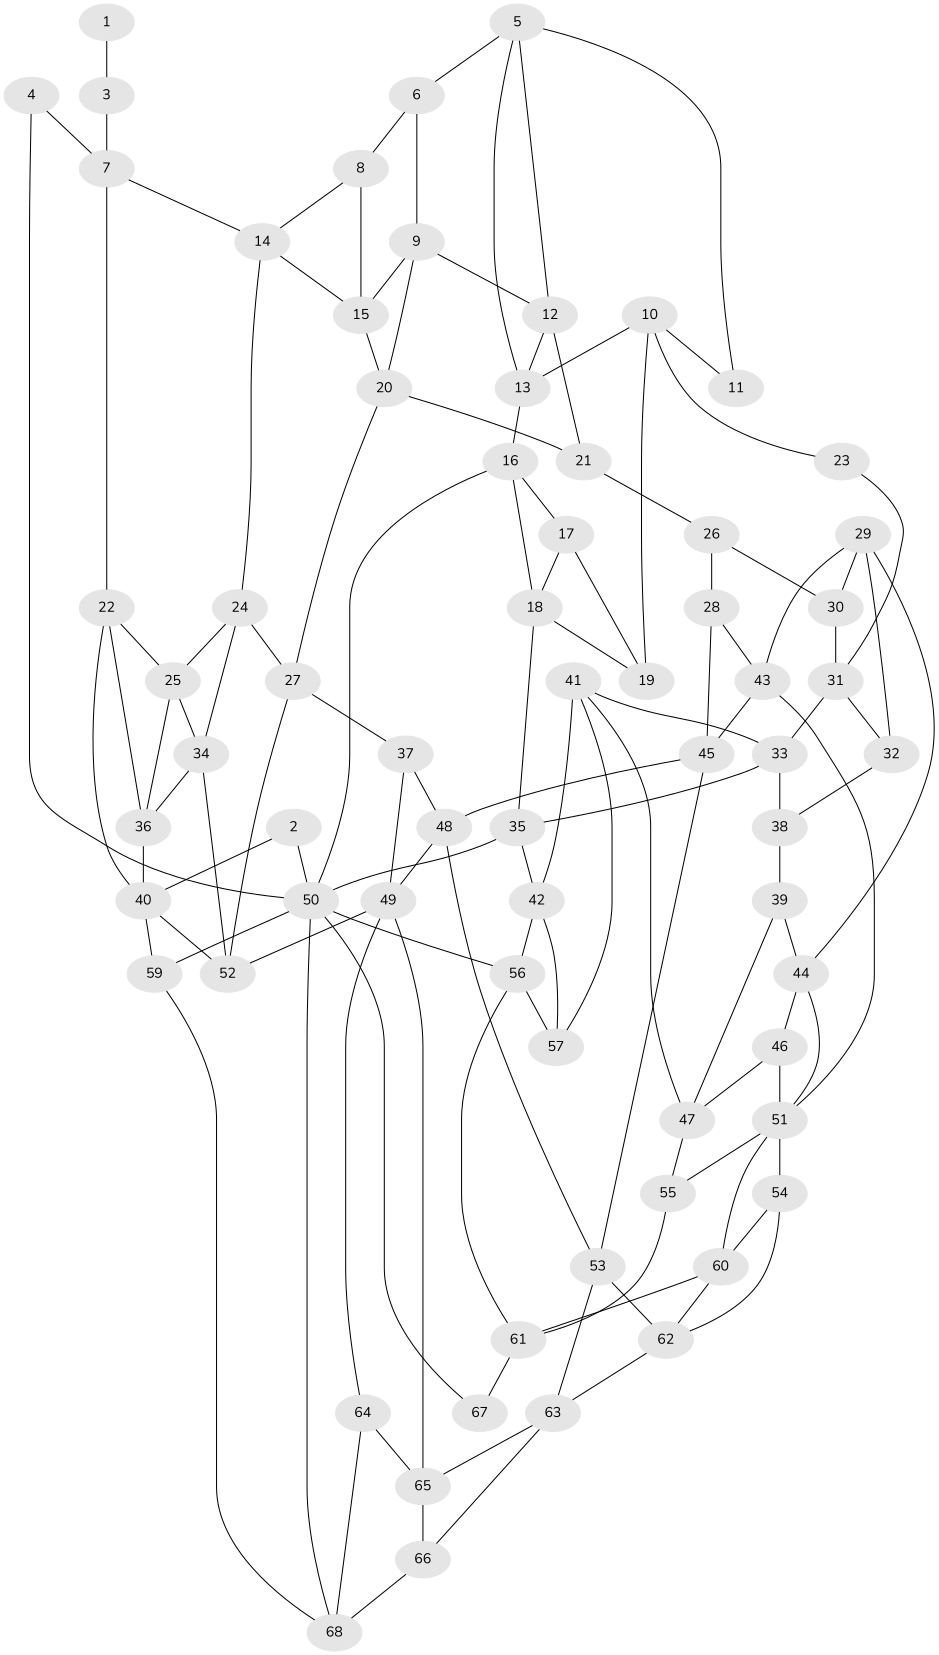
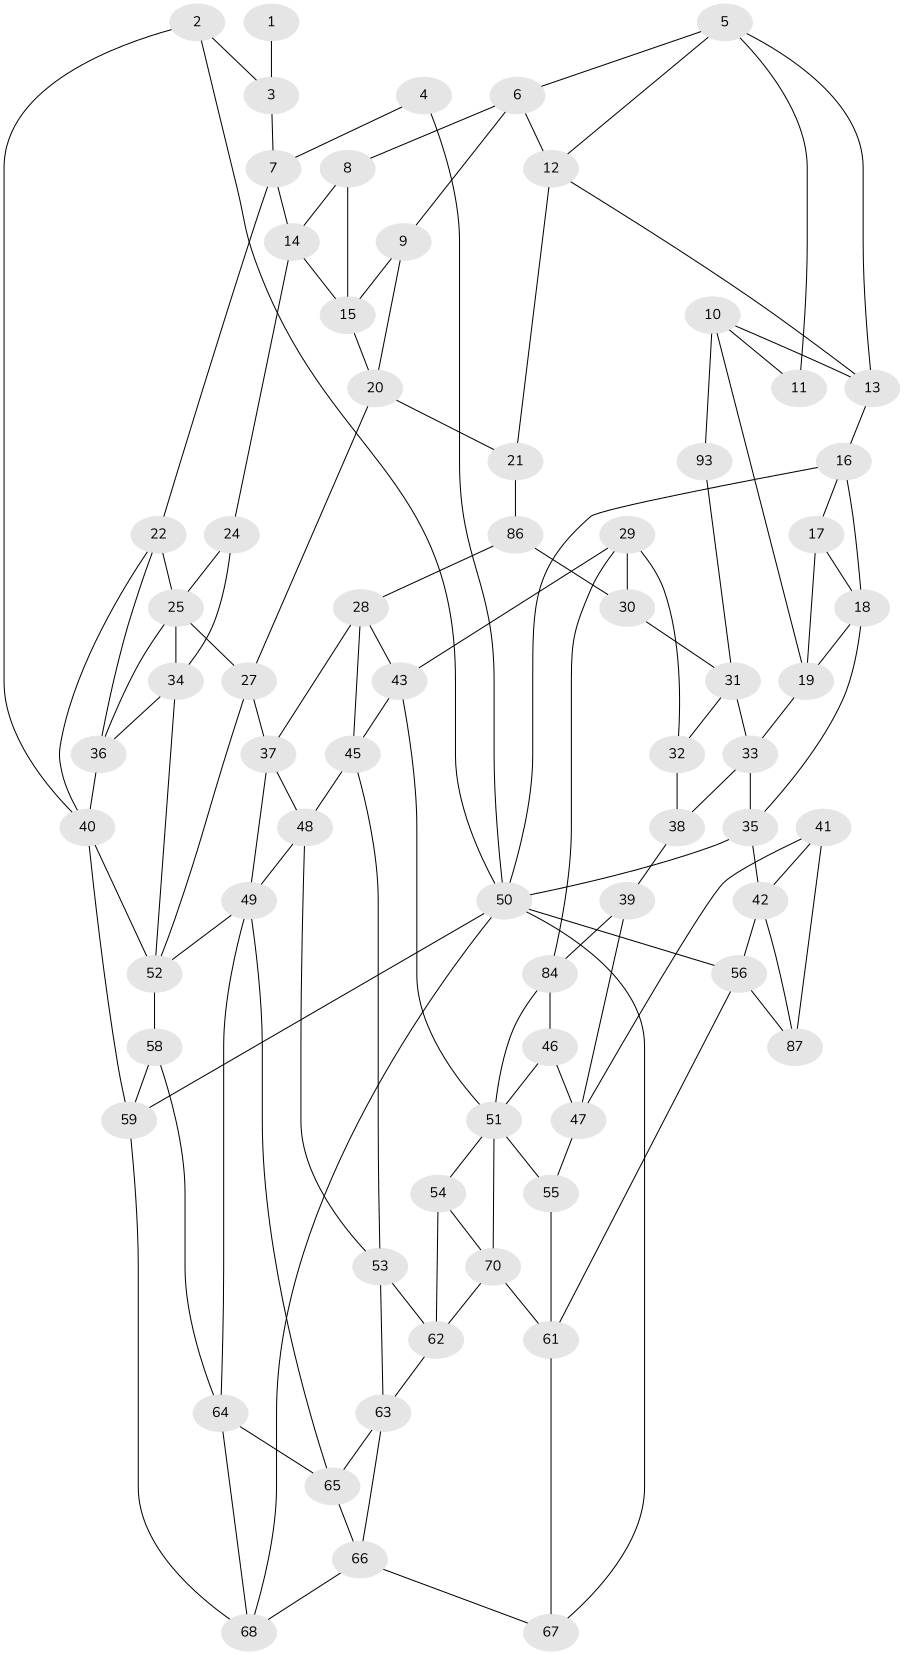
none -> (234, 59)
(483, 279) -> (534, 132)
(842, 462) -> (705, 462)
(712, 535) -> (515, 535)
(266, 645) -> (212, 644)
none -> (315, 681)
(677, 718) -> (778, 718)
(801, 974) -> (550, 974)
none -> (155, 1047)
(556, 1047) -> (795, 1047)
(721, 1267) -> (493, 1267)
none -> (456, 1596)
